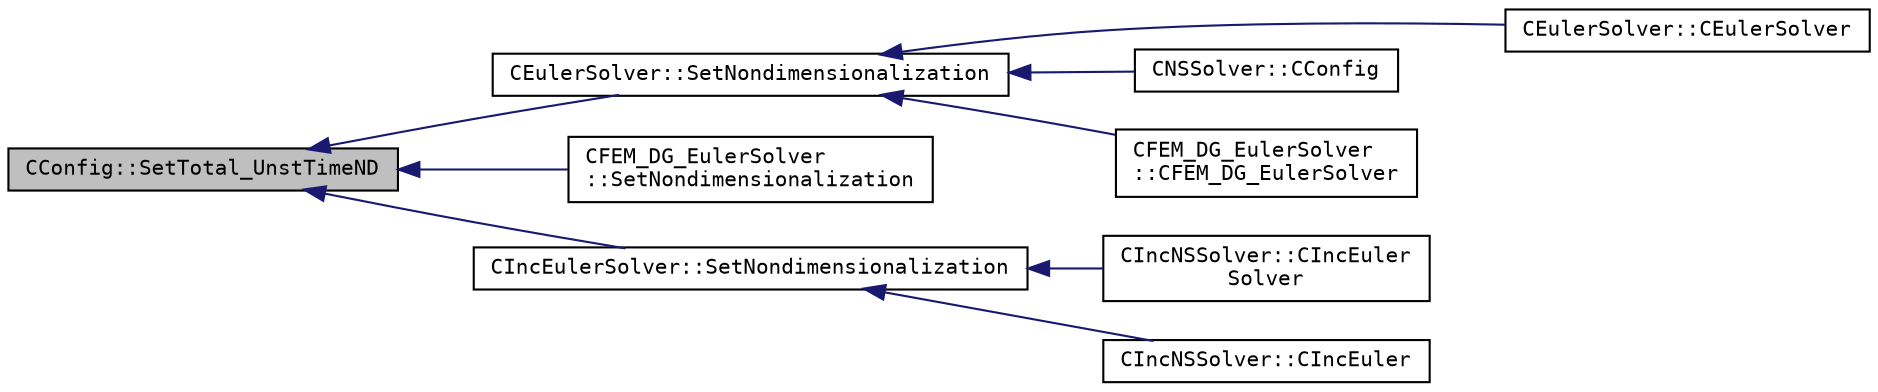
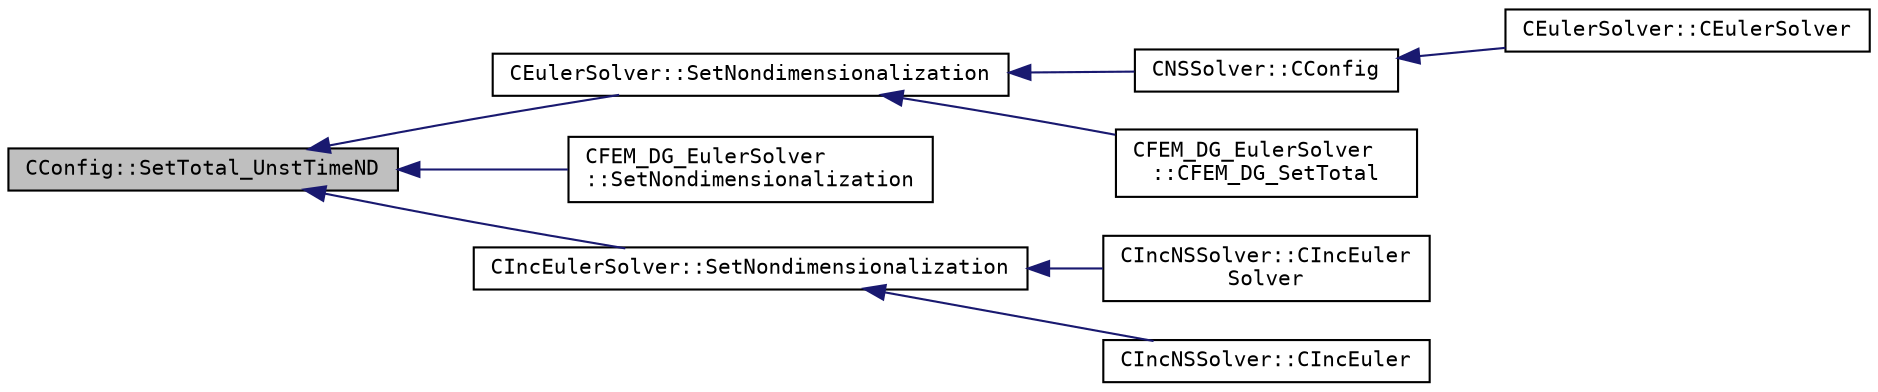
(1203, 26) -> (1462, 52)
(1266, 163) -> (1266, 163)
